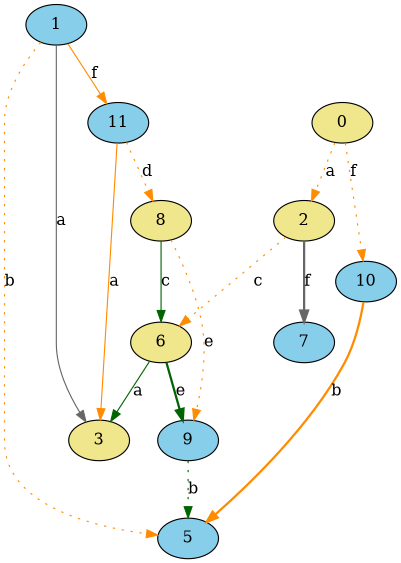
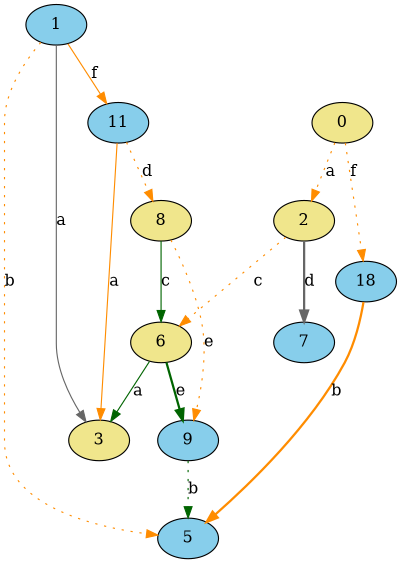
(308, 282) -> (310, 282)
(366, 282) -> (366, 282)
